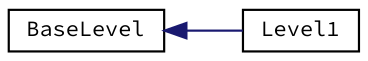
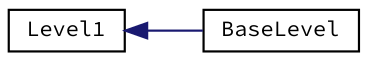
(215, 31) -> (175, 31)
